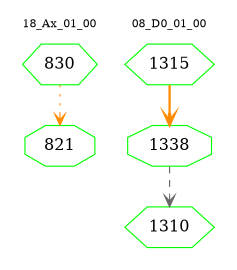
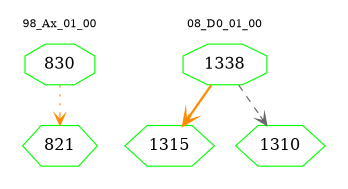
(60, 24) -> (60, 24)
(60, 64) -> (60, 64)
(170, 100) -> (200, 101)
(60, 146) -> (60, 146)
